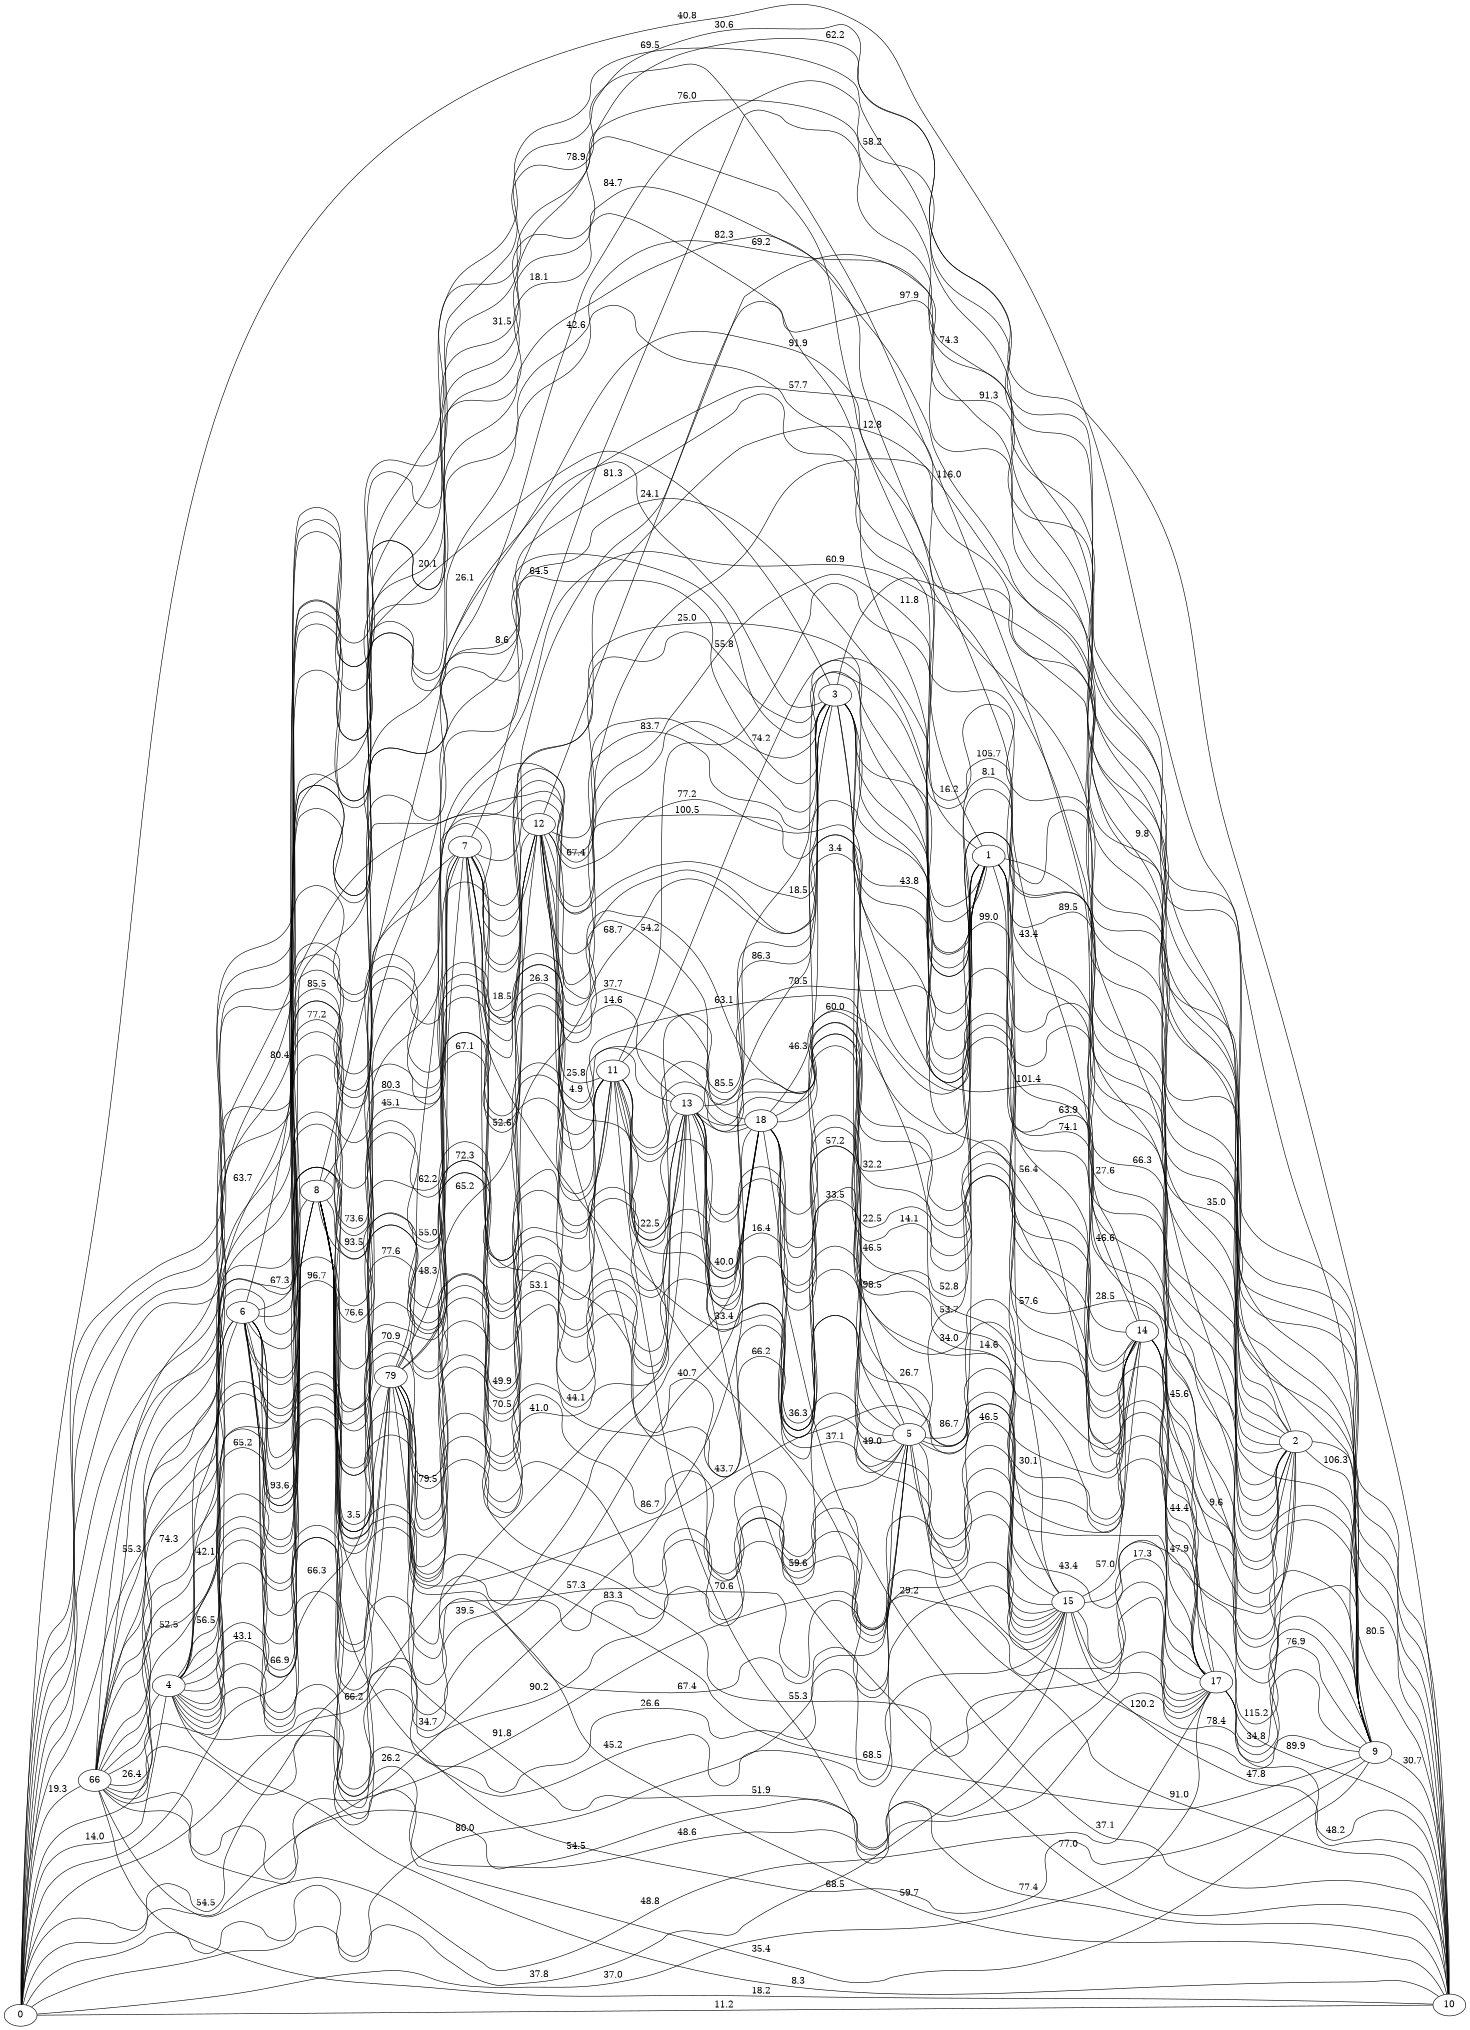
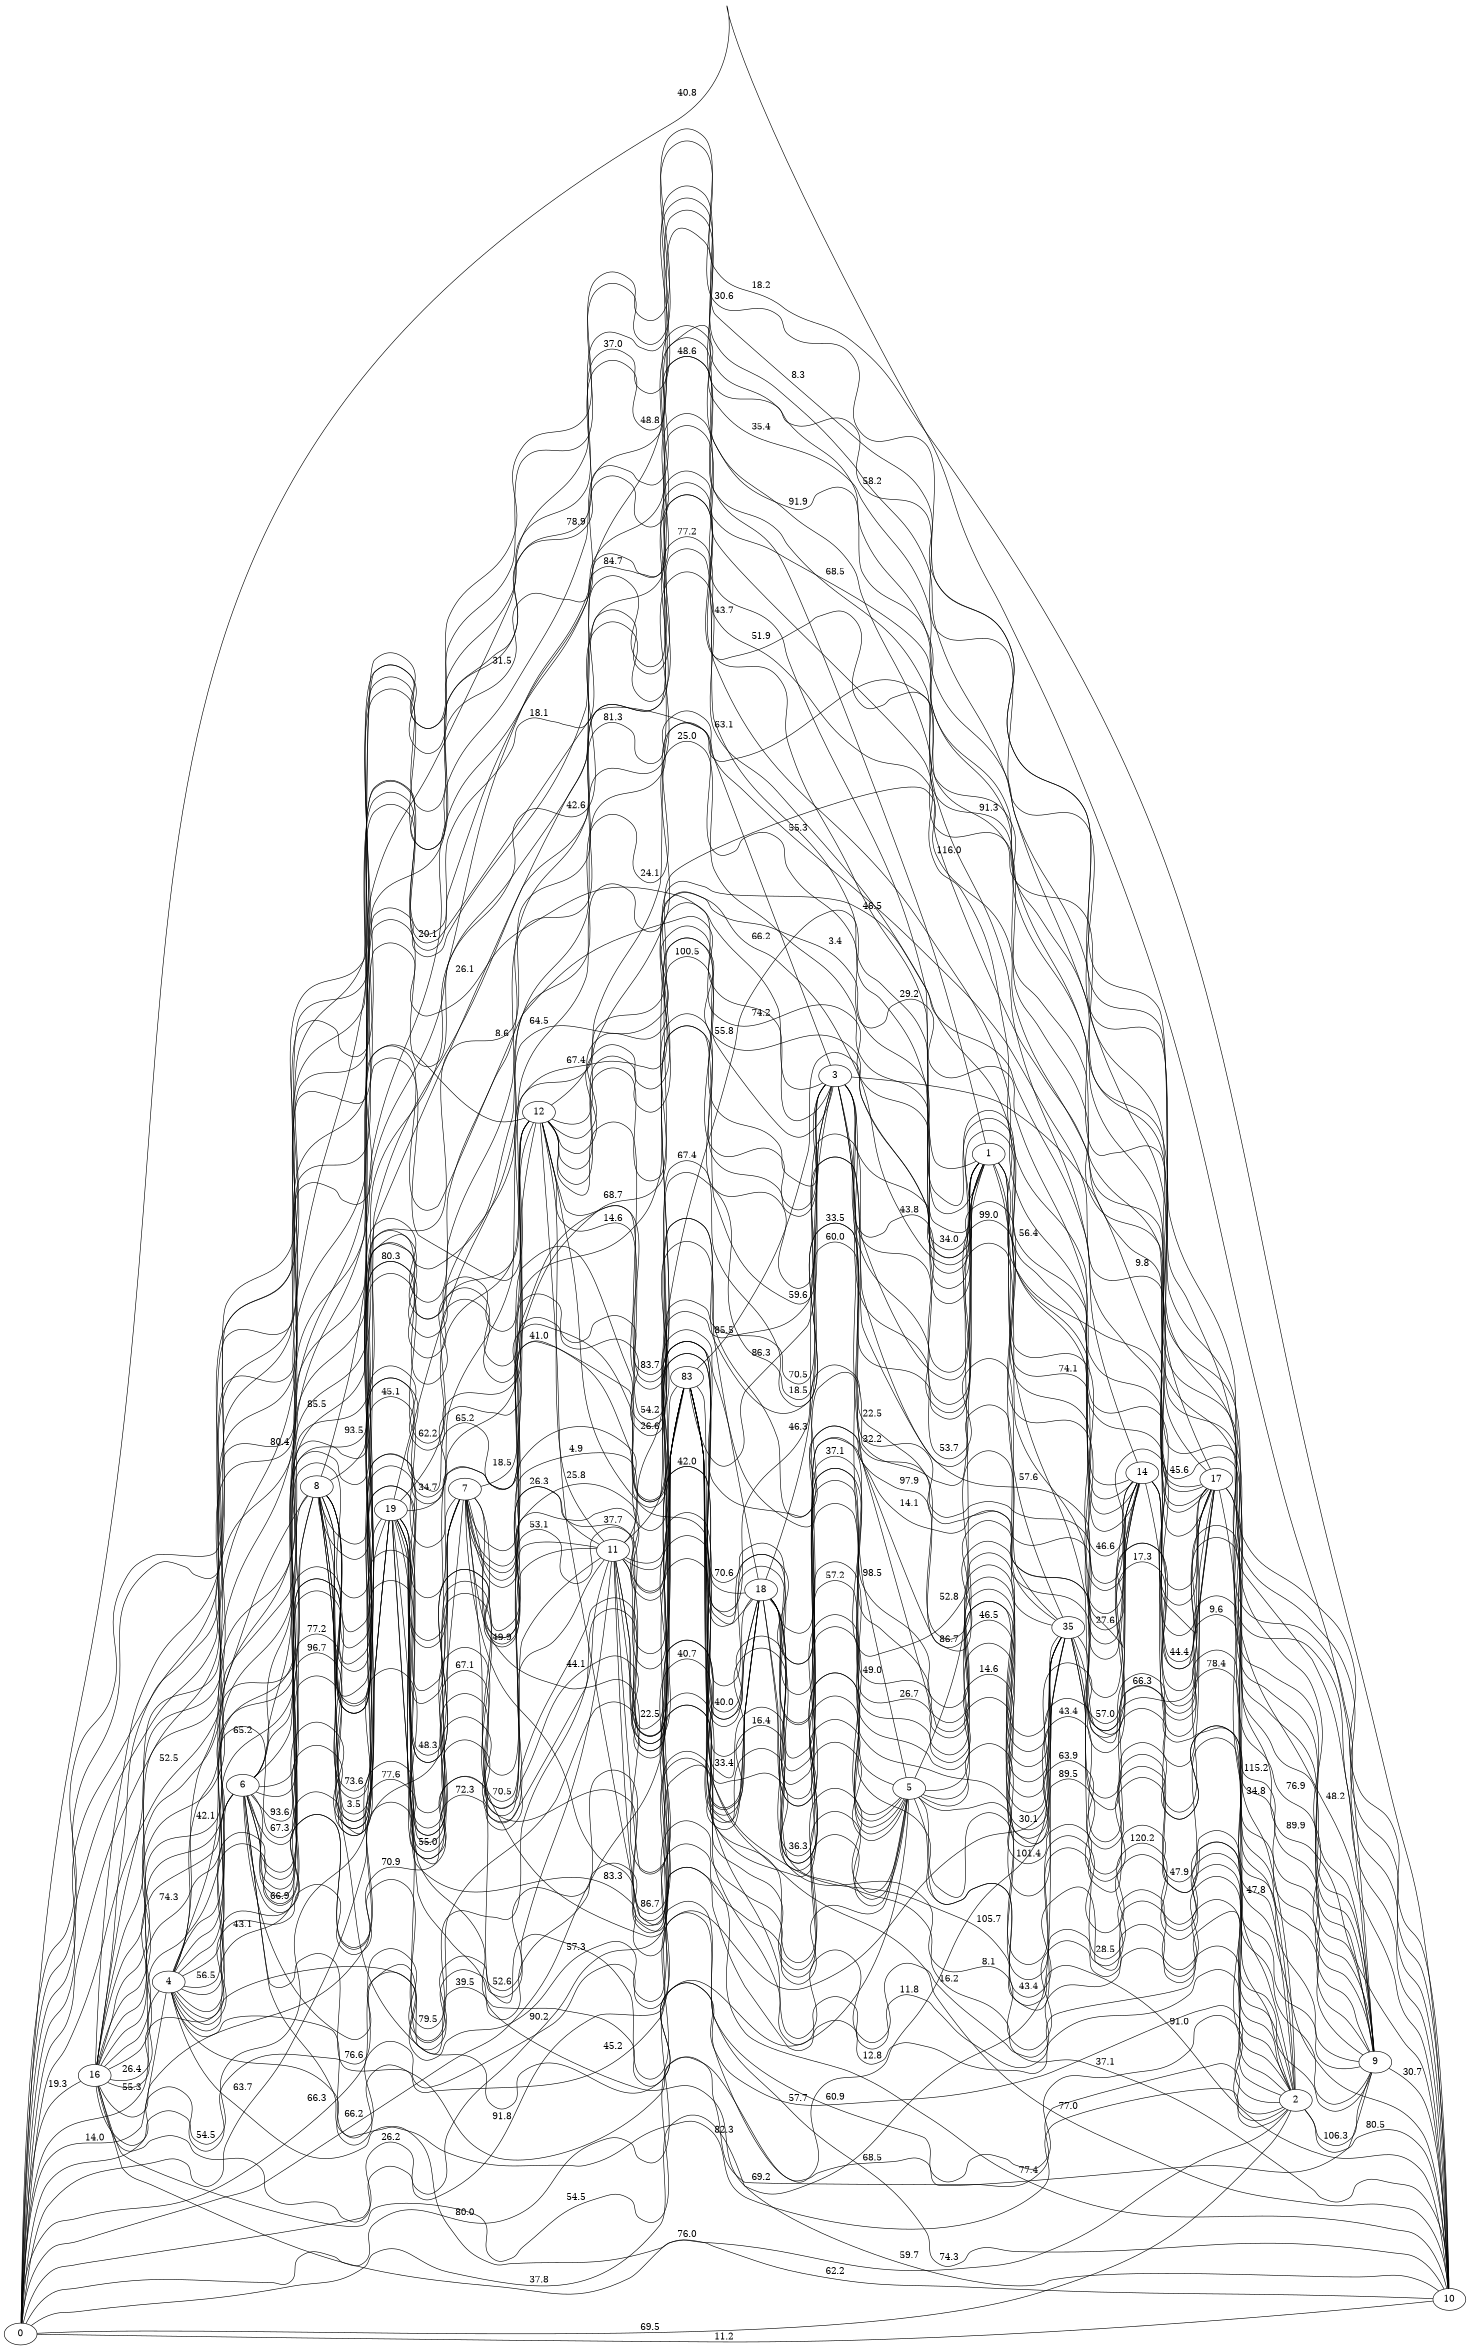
(687, 1104) -> (687, 1377)
(391, 1377) -> (391, 1510)
(1307, 1400) -> none
none -> (665, 1491)
(1068, 1602) -> (1068, 1628)
(95, 1780) -> (95, 2075)
